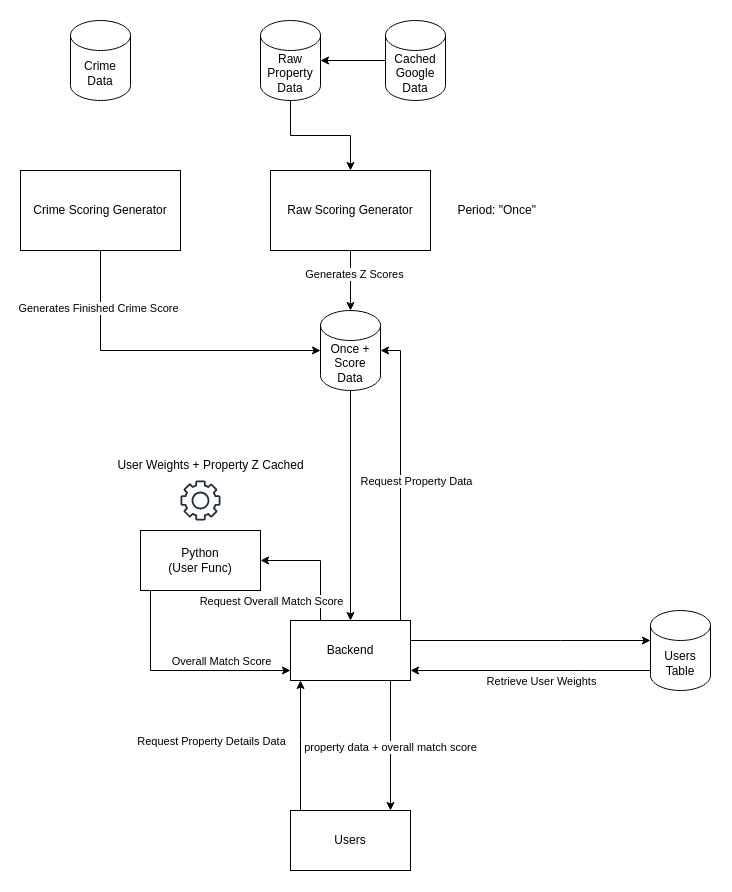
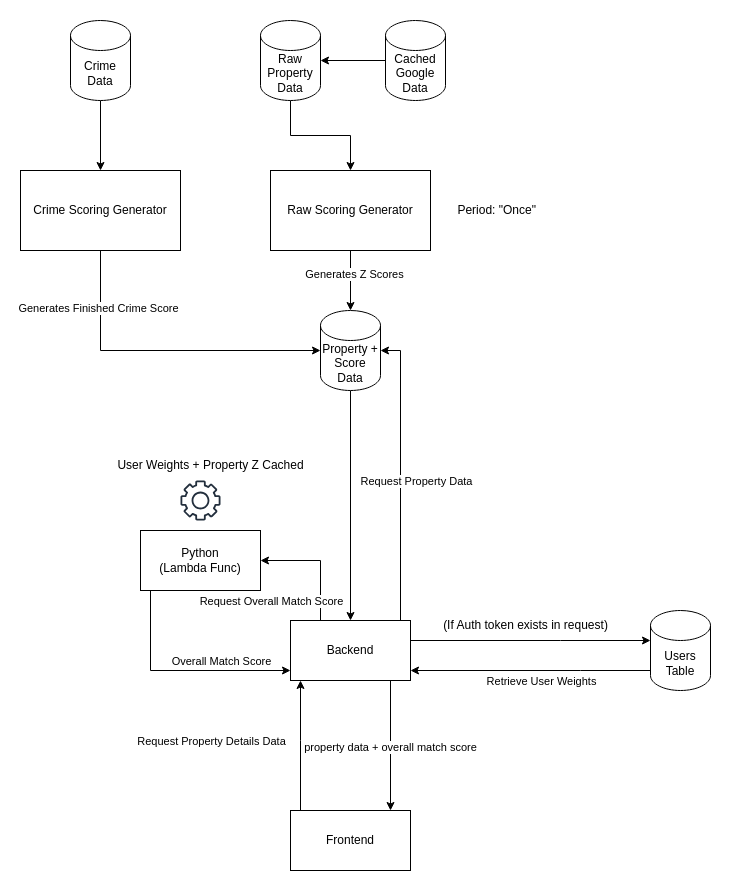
none -> (101, 132)
(351, 364) -> (351, 364)
(201, 561) -> (201, 561)
none -> (526, 626)
(351, 841) -> (351, 841)
